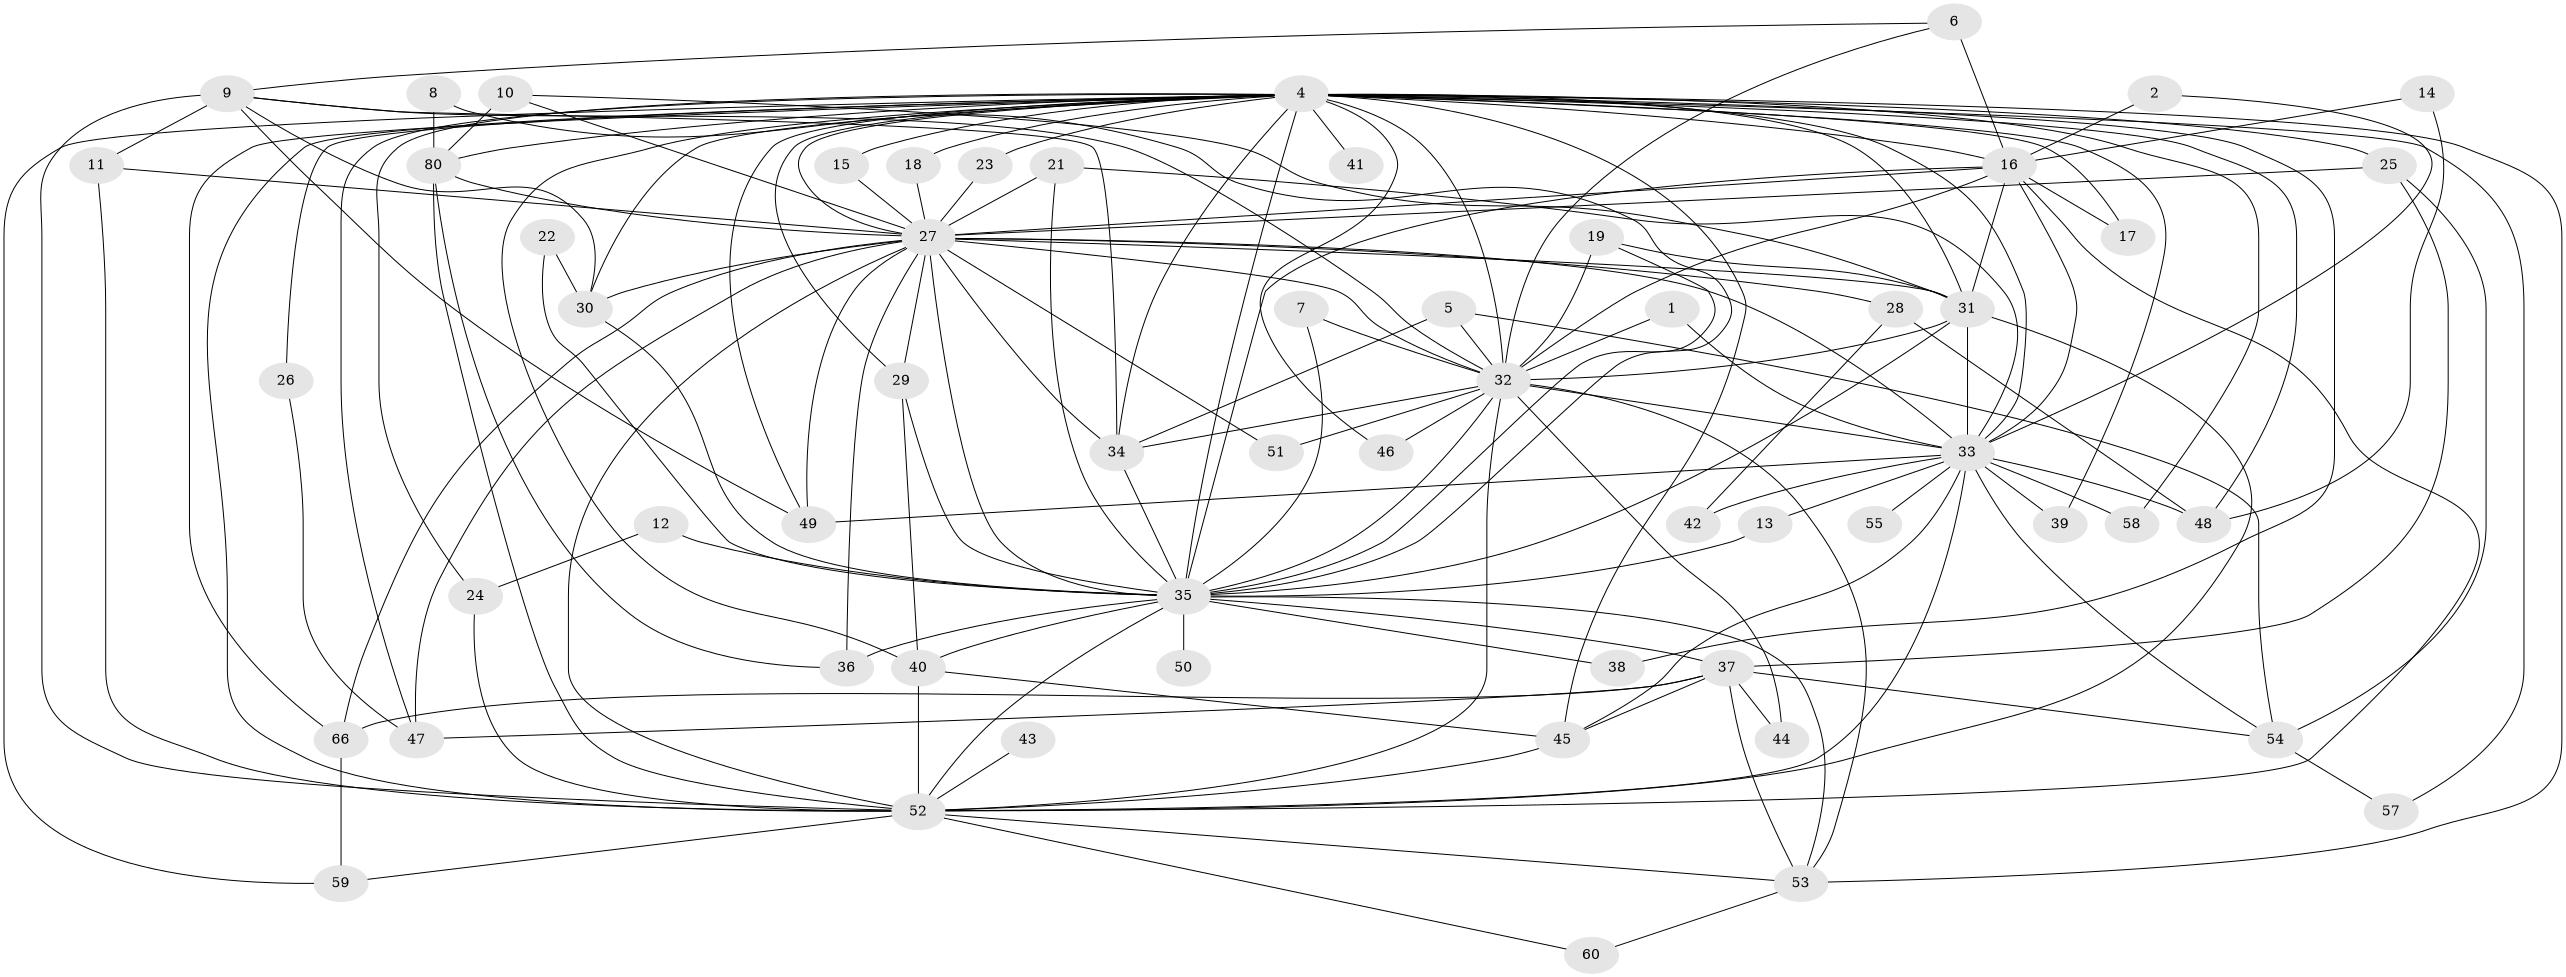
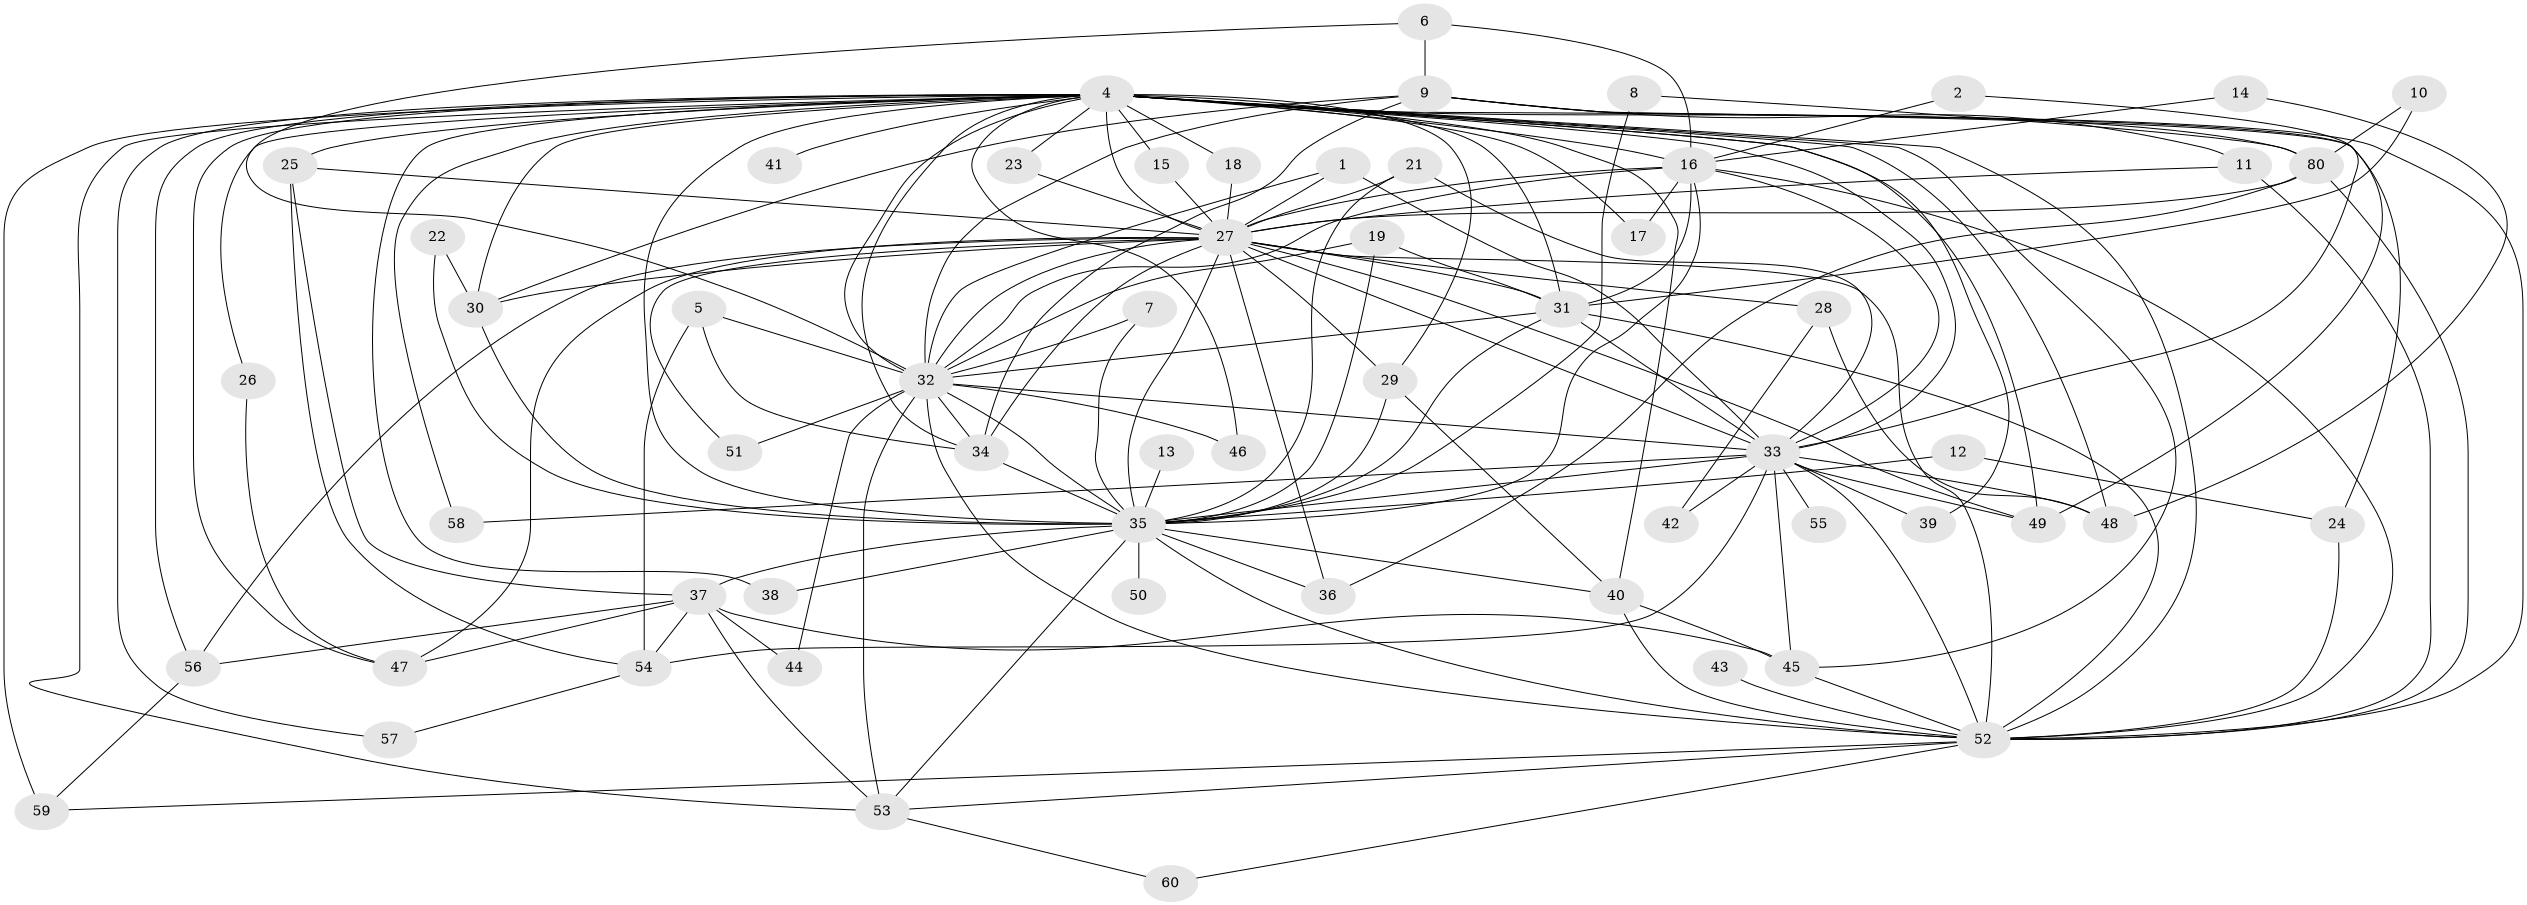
(717, 166) -> (1284, 201)
(1866, 489) -> (1456, 489)
(341, 740) -> (193, 668)
